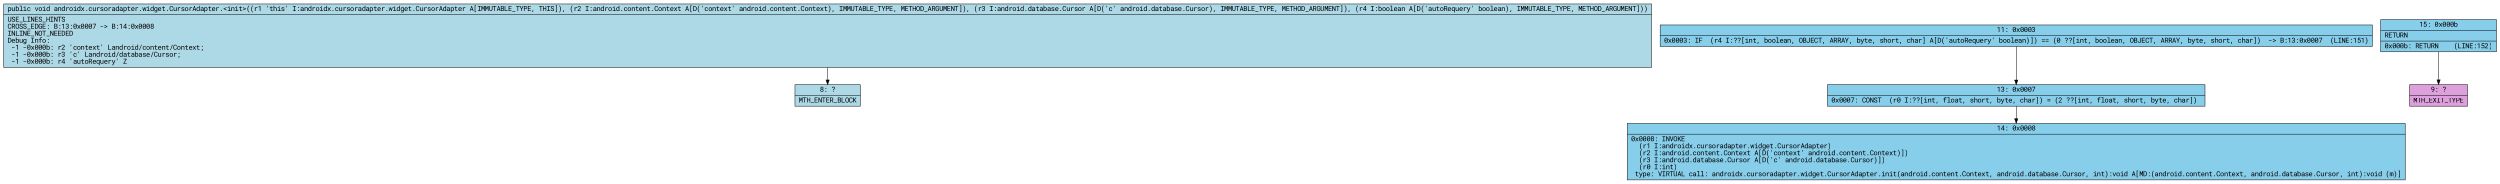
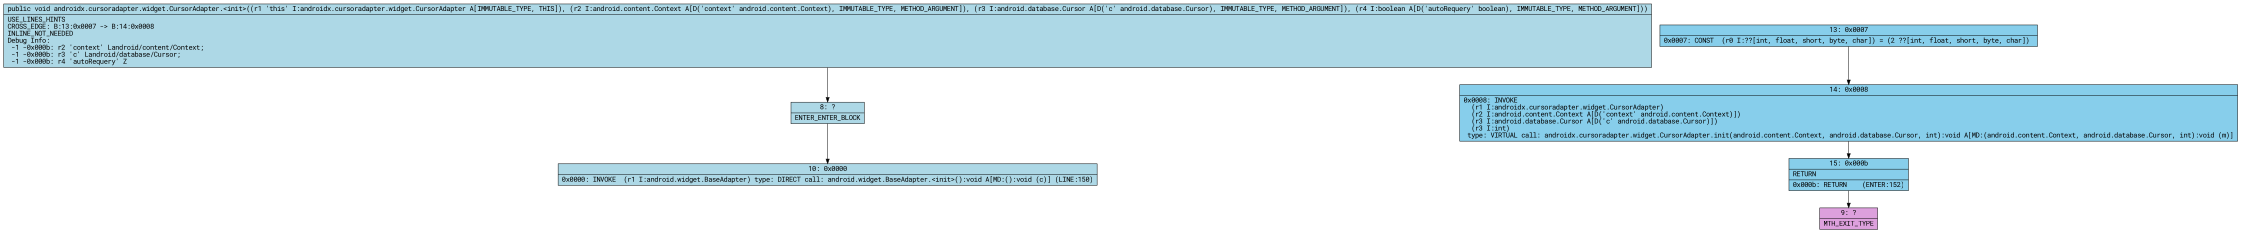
(2016, 36) -> none
(2439, 46) -> (1849, 185)
(828, 101) -> (828, 118)
none -> (1849, 147)
(1654, 167) -> (1487, 129)
none -> (828, 175)
